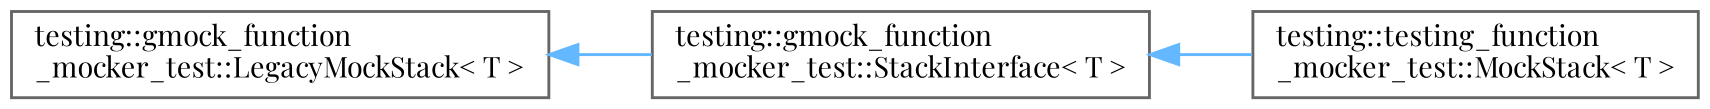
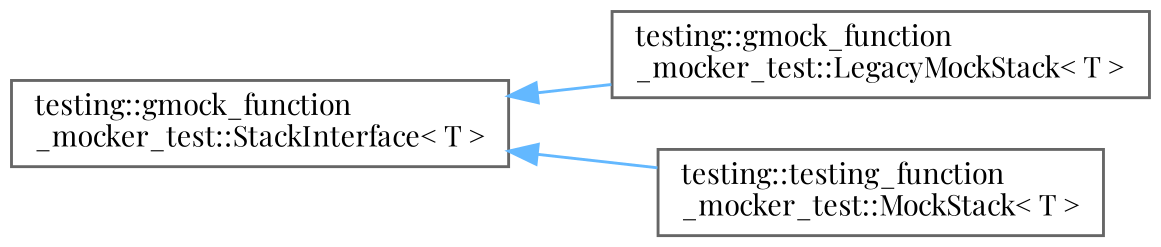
(615, 55) -> (574, 89)
